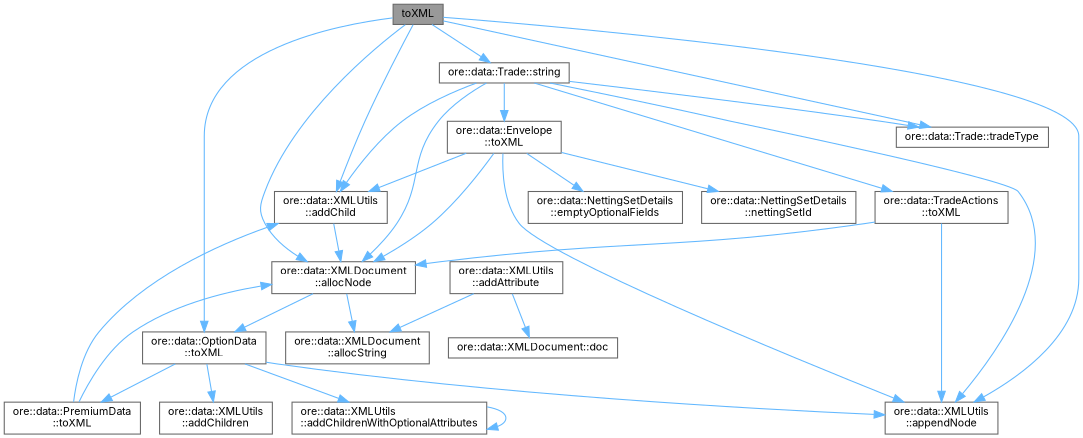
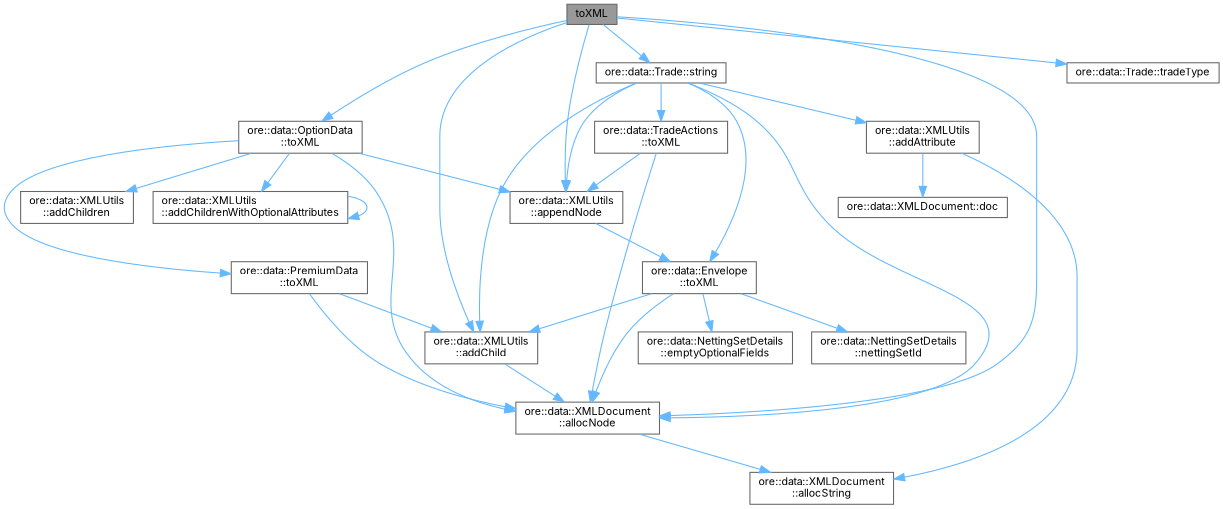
(739, 102) -> (777, 102)
(669, 304) -> (623, 238)
(279, 310) -> (391, 301)
